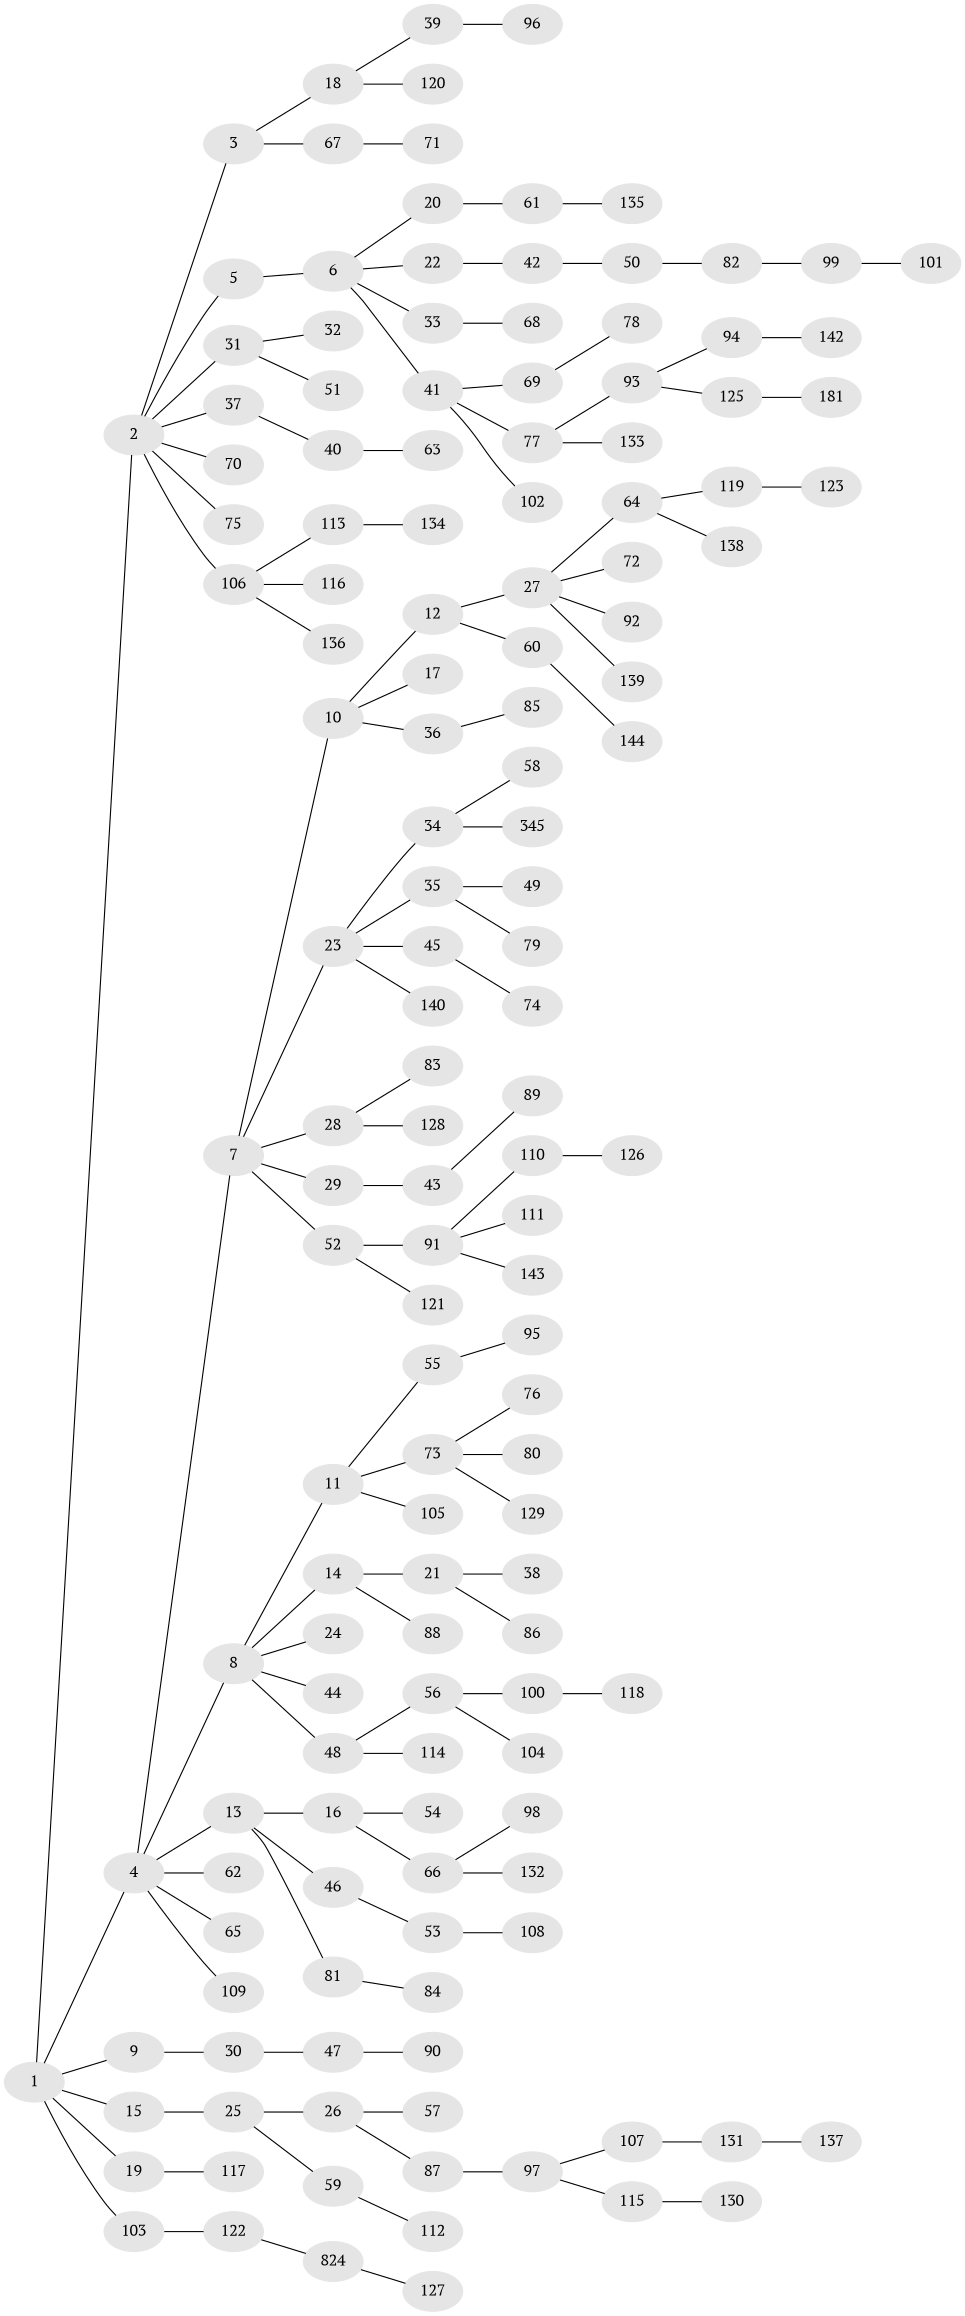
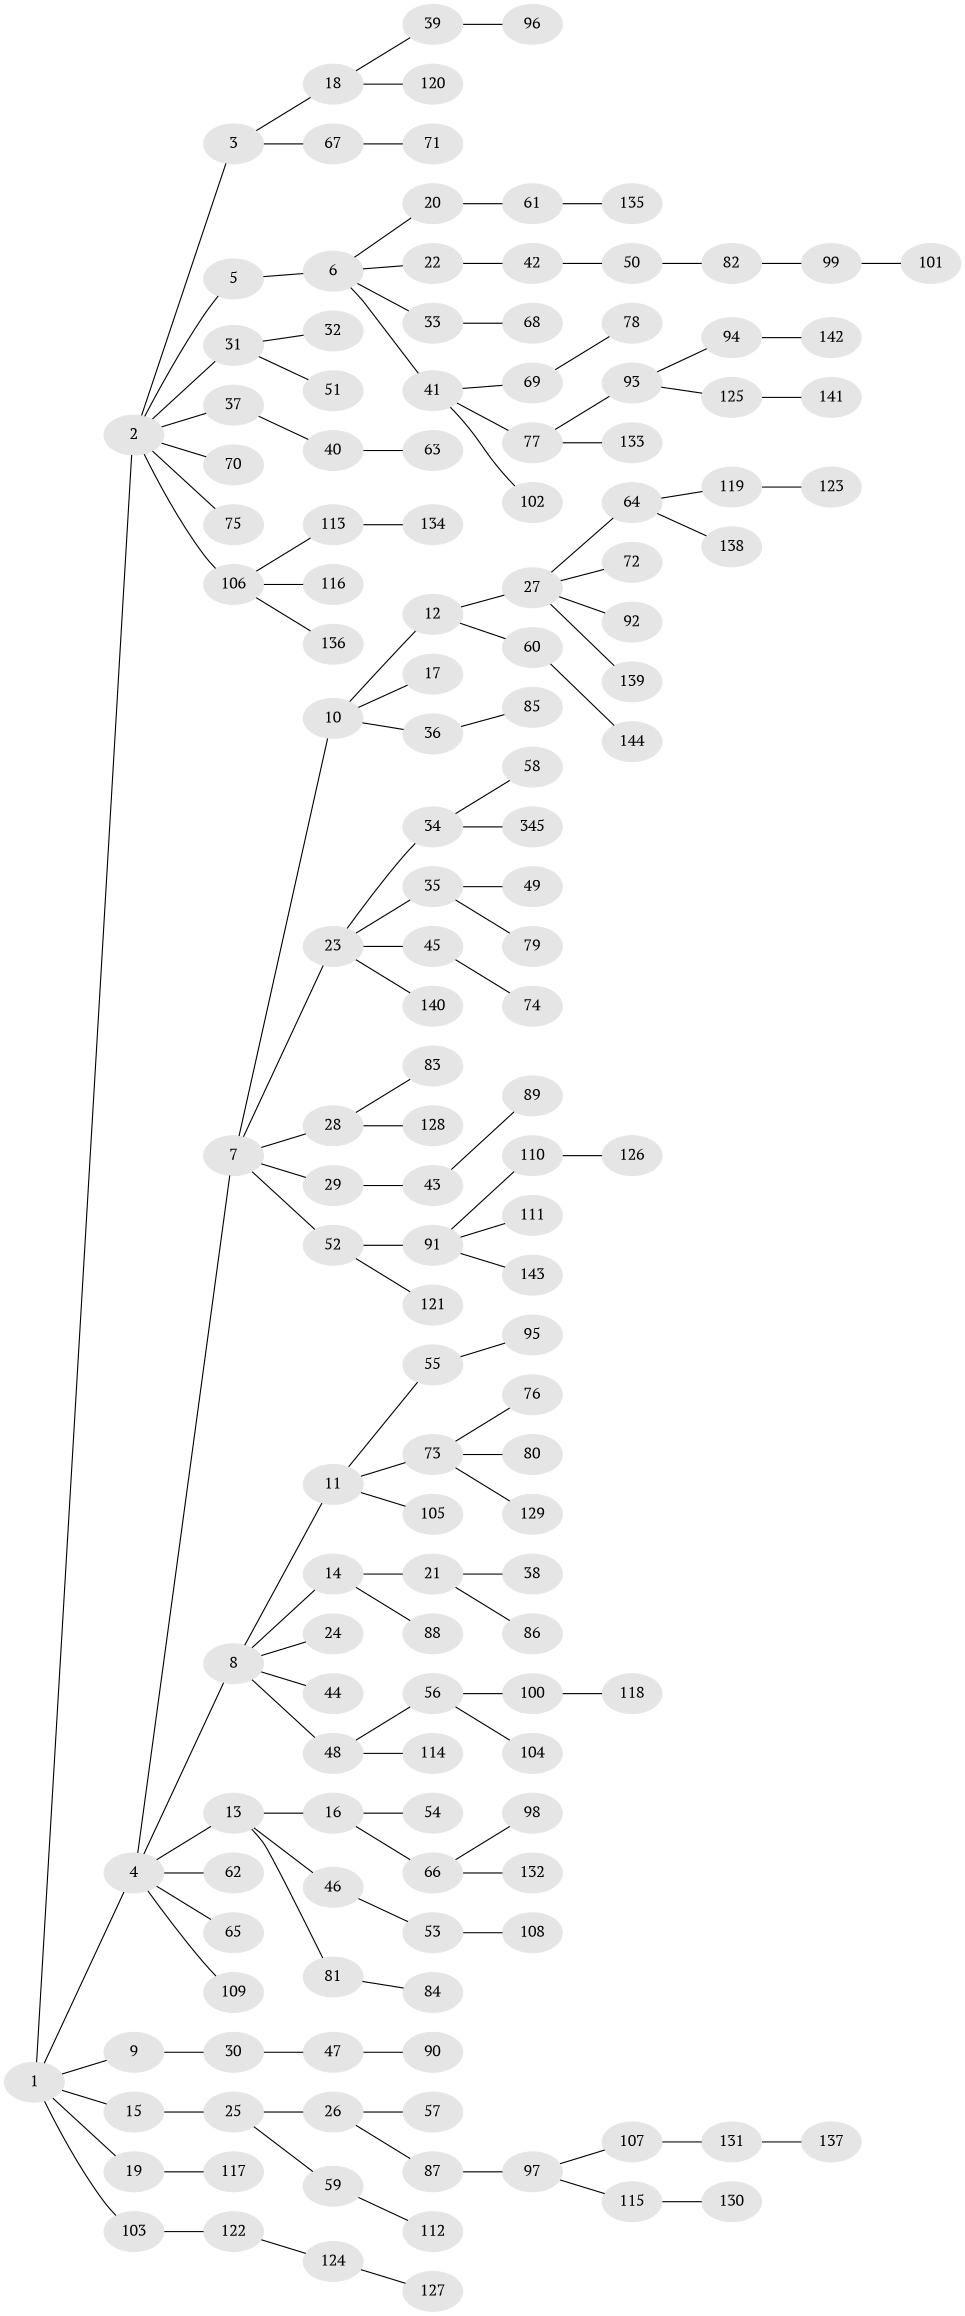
(831, 397) -> (831, 397)
(333, 2261) -> (333, 2261)
